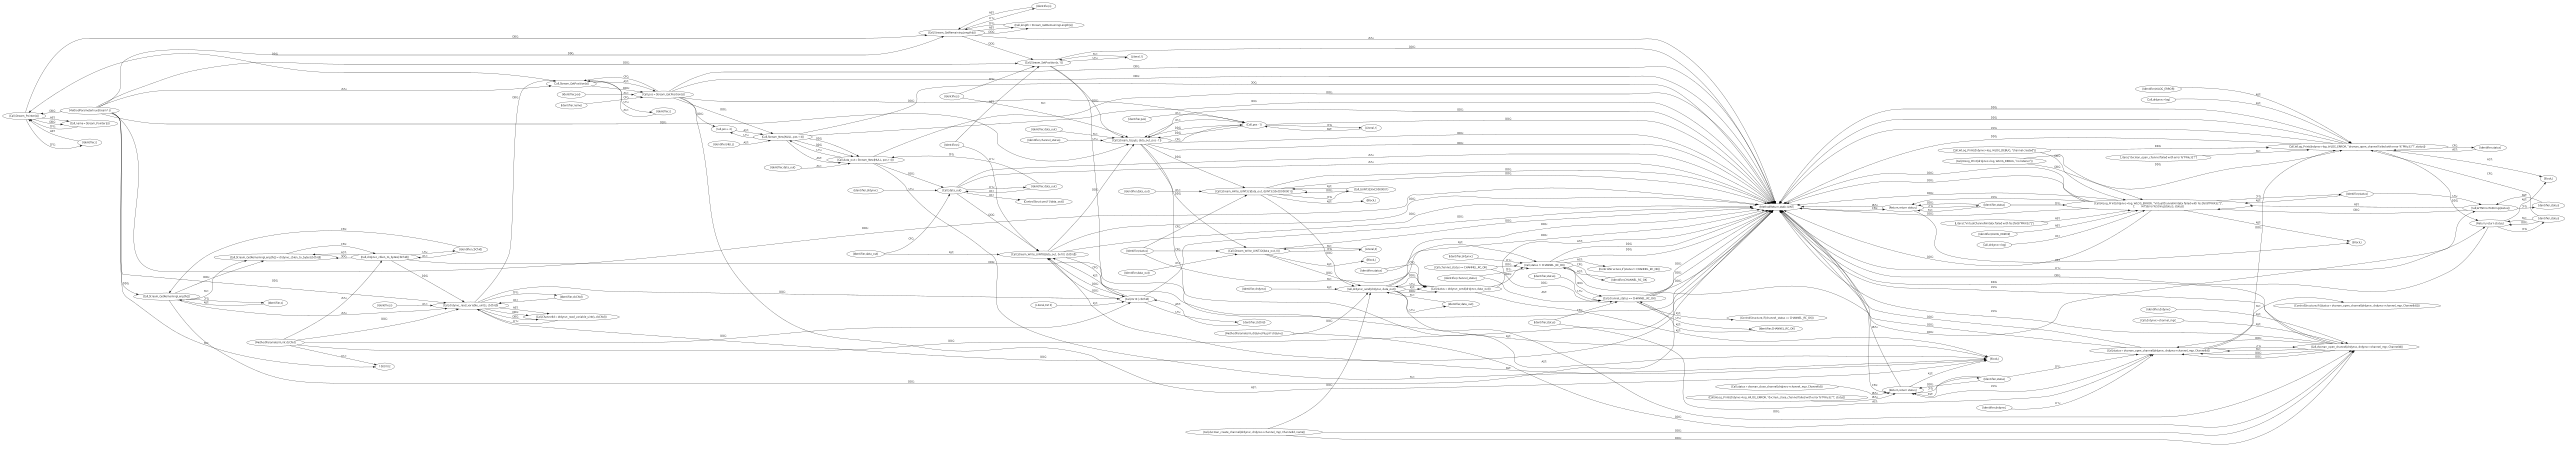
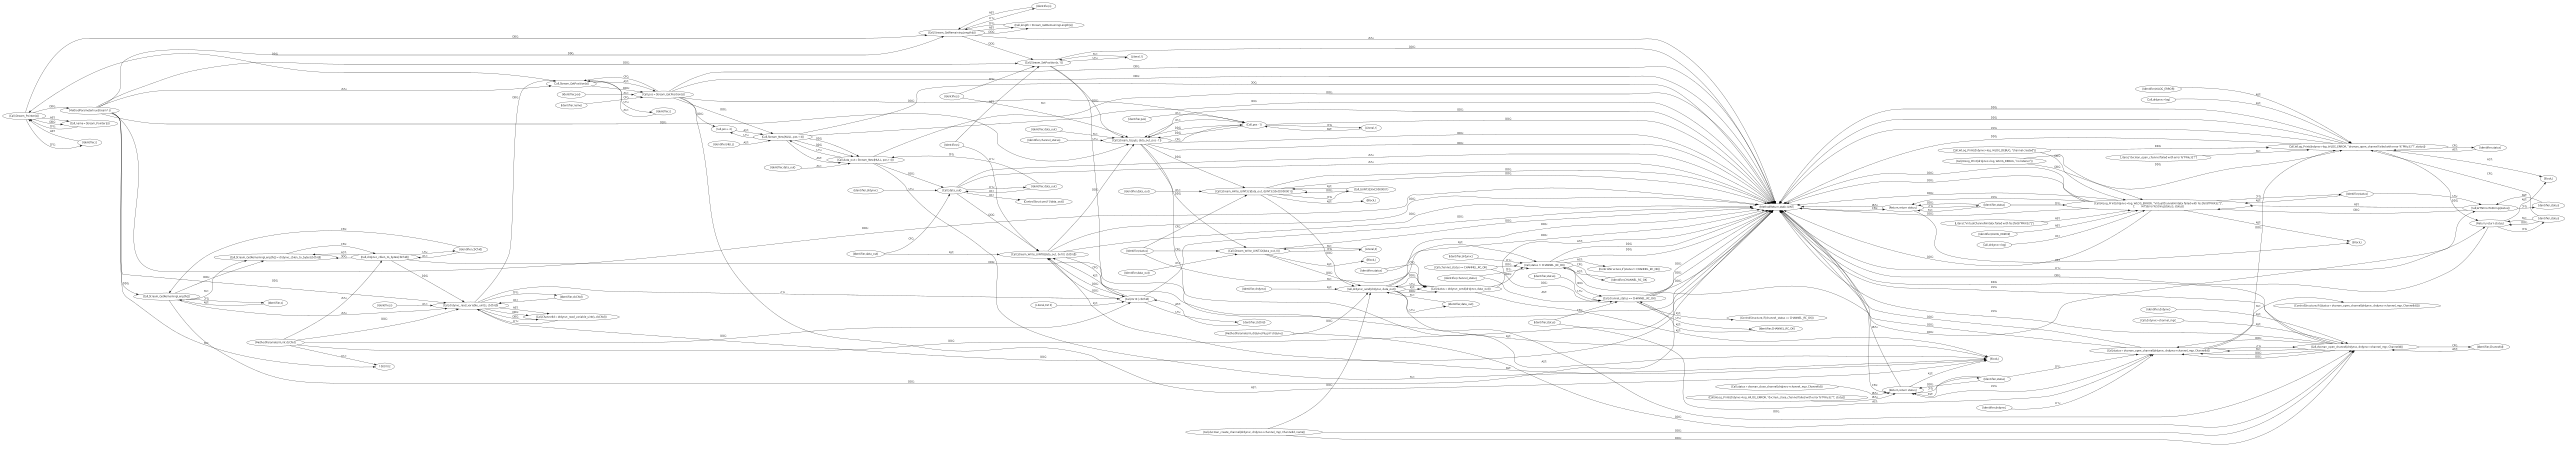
(52, 113) -> (50, 109)
(783, 292) -> (783, 292)
none -> (2490, 347)
